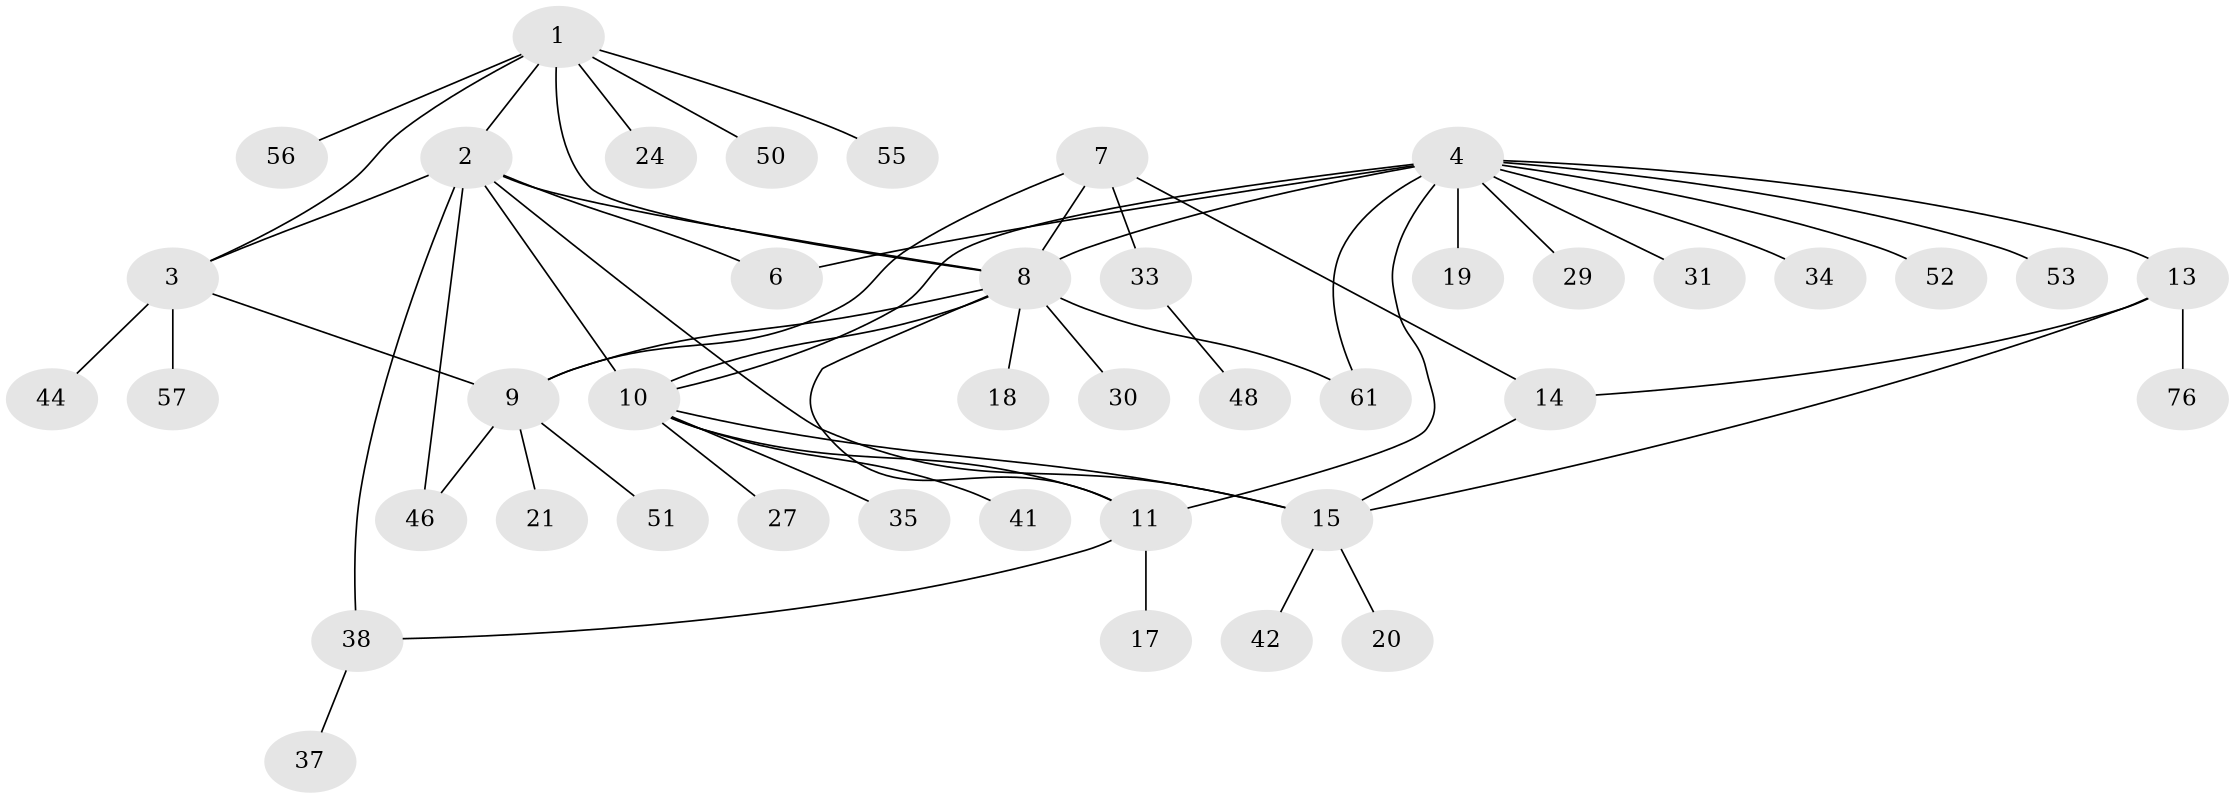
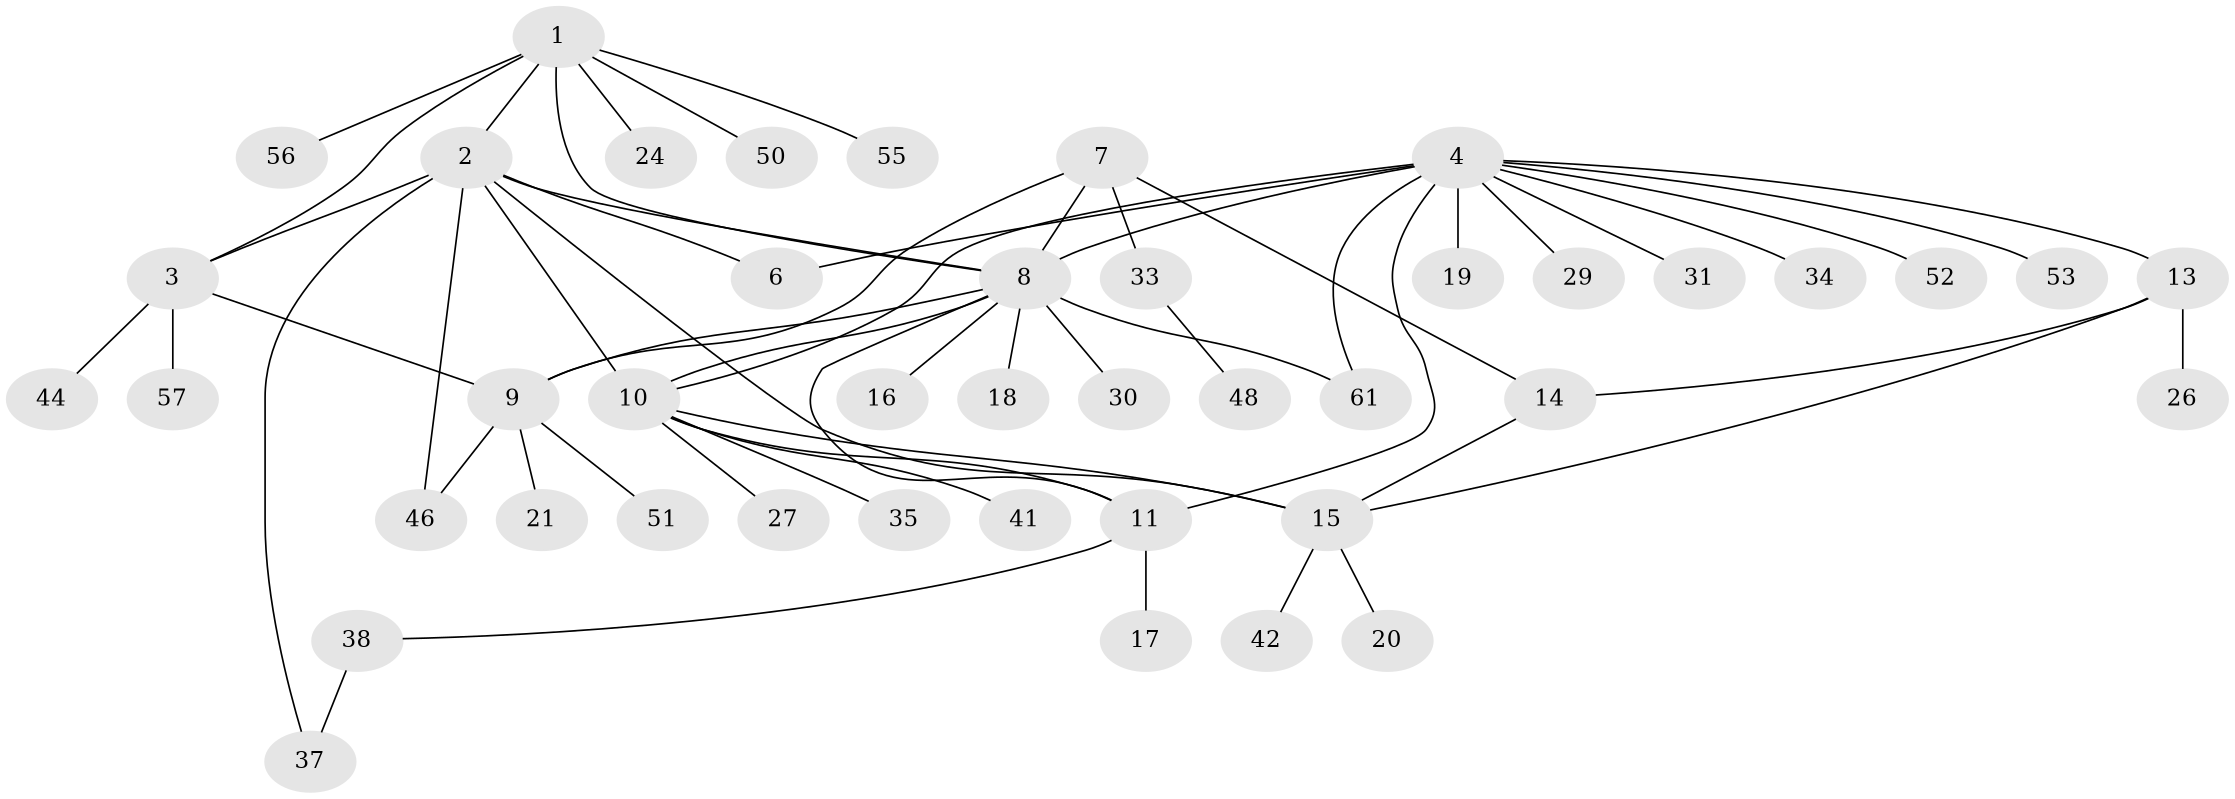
(382, 394) -> (265, 423)
none -> (883, 399)
(2183, 399) -> (2183, 399)
